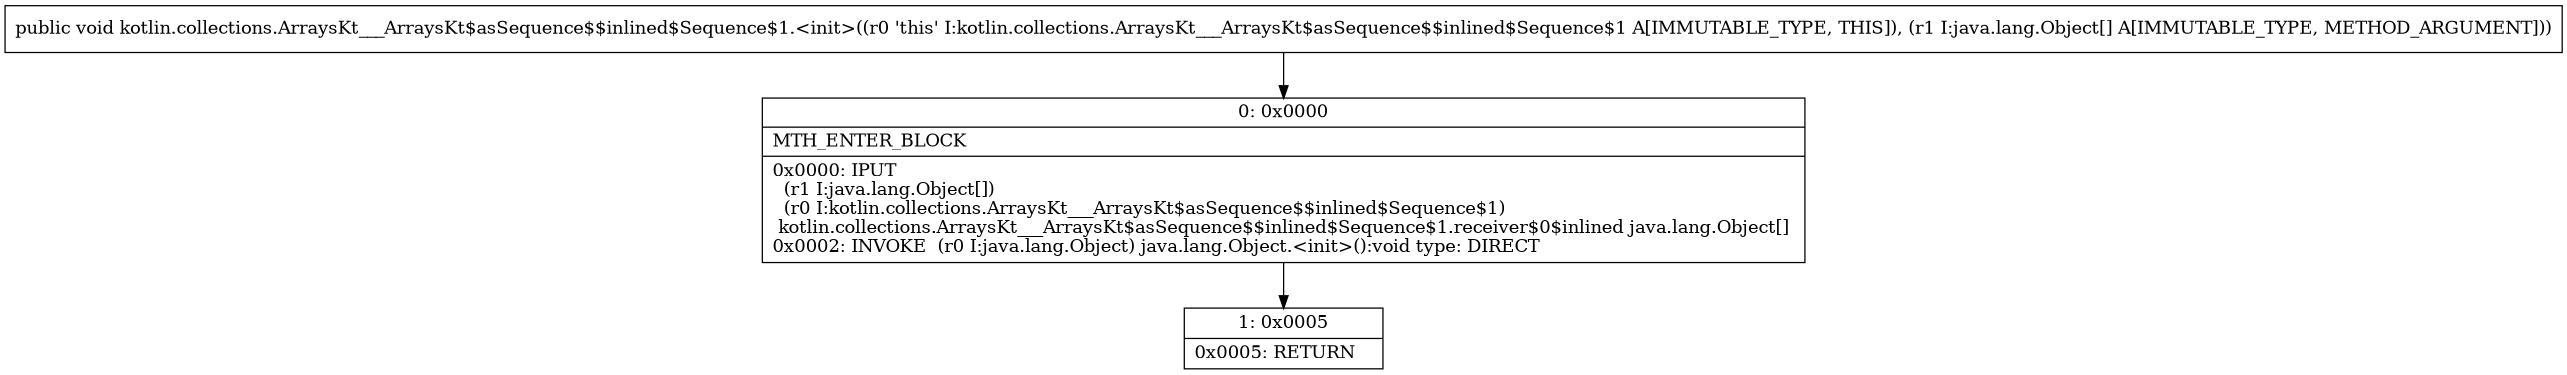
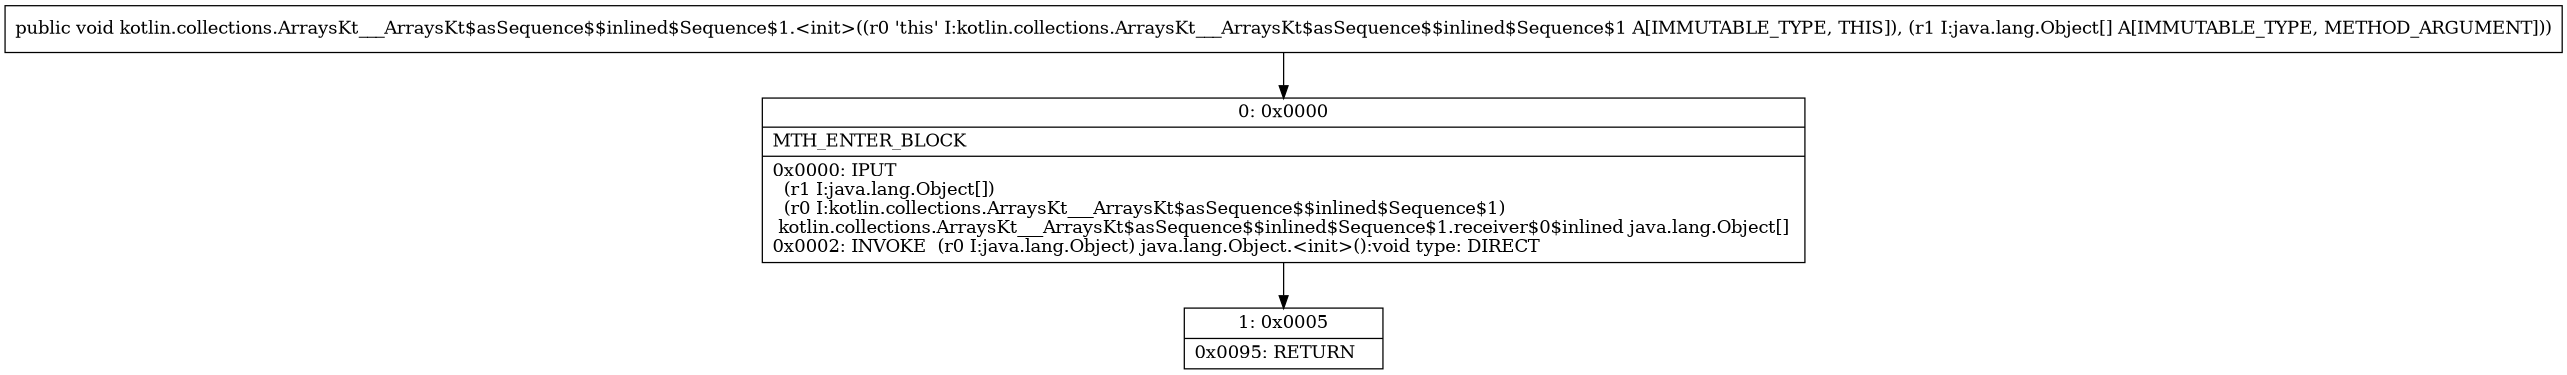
(1284, 353) -> (1284, 353)
